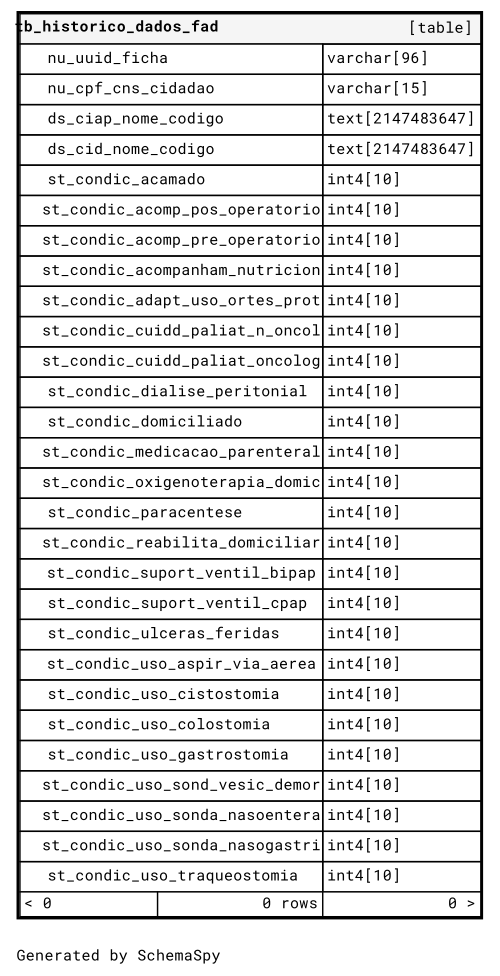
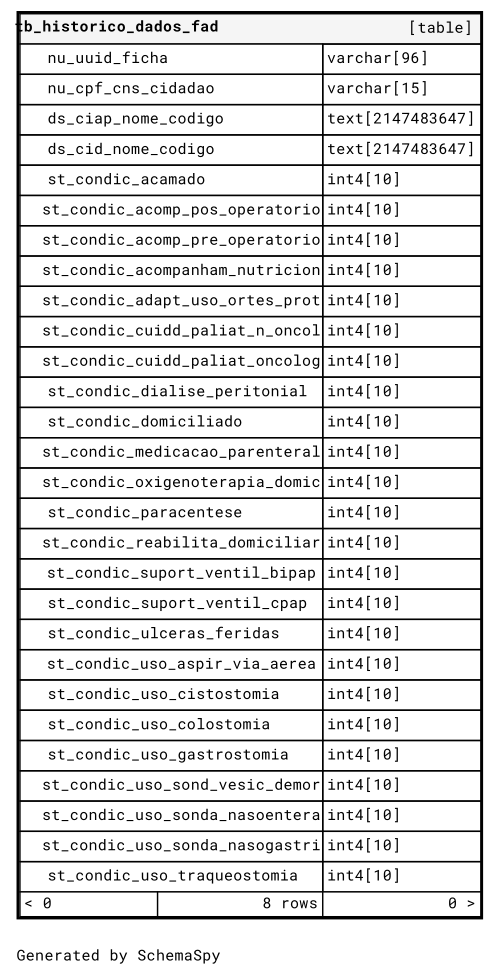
(290, 904) -> (290, 904)
